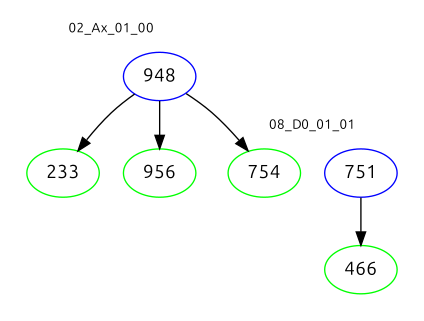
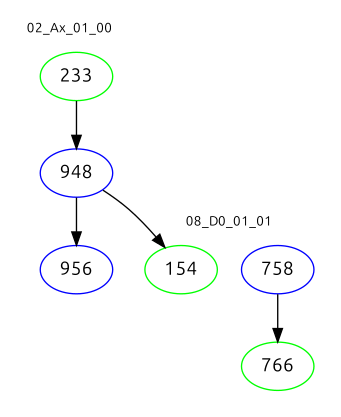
(109, 115) -> (76, 118)
(160, 173) -> (76, 270)
(264, 173) -> (181, 270)
(361, 173) -> (278, 270)
(361, 270) -> (278, 366)
